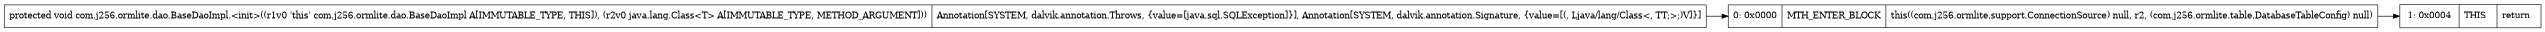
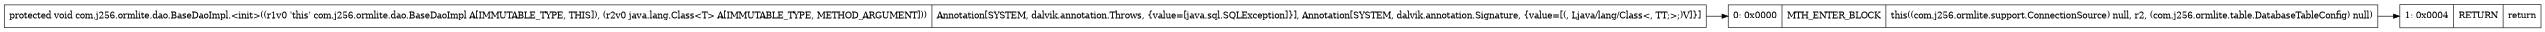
(2475, 16) -> (2478, 16)
